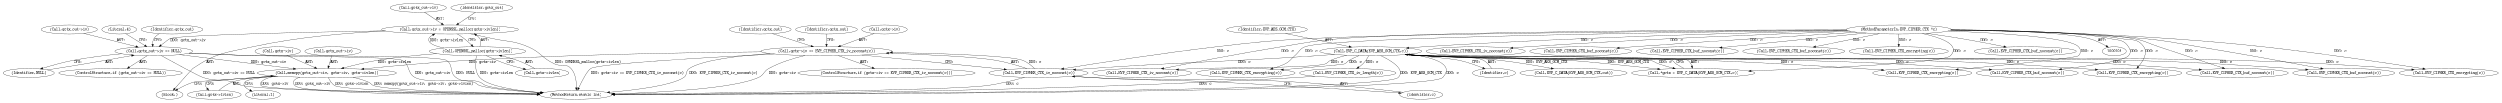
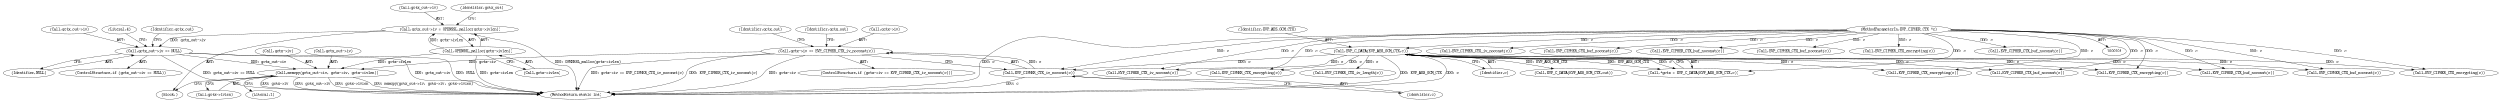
(474, 40) -> (474, 40)
(965, 90) -> (1220, 41)
